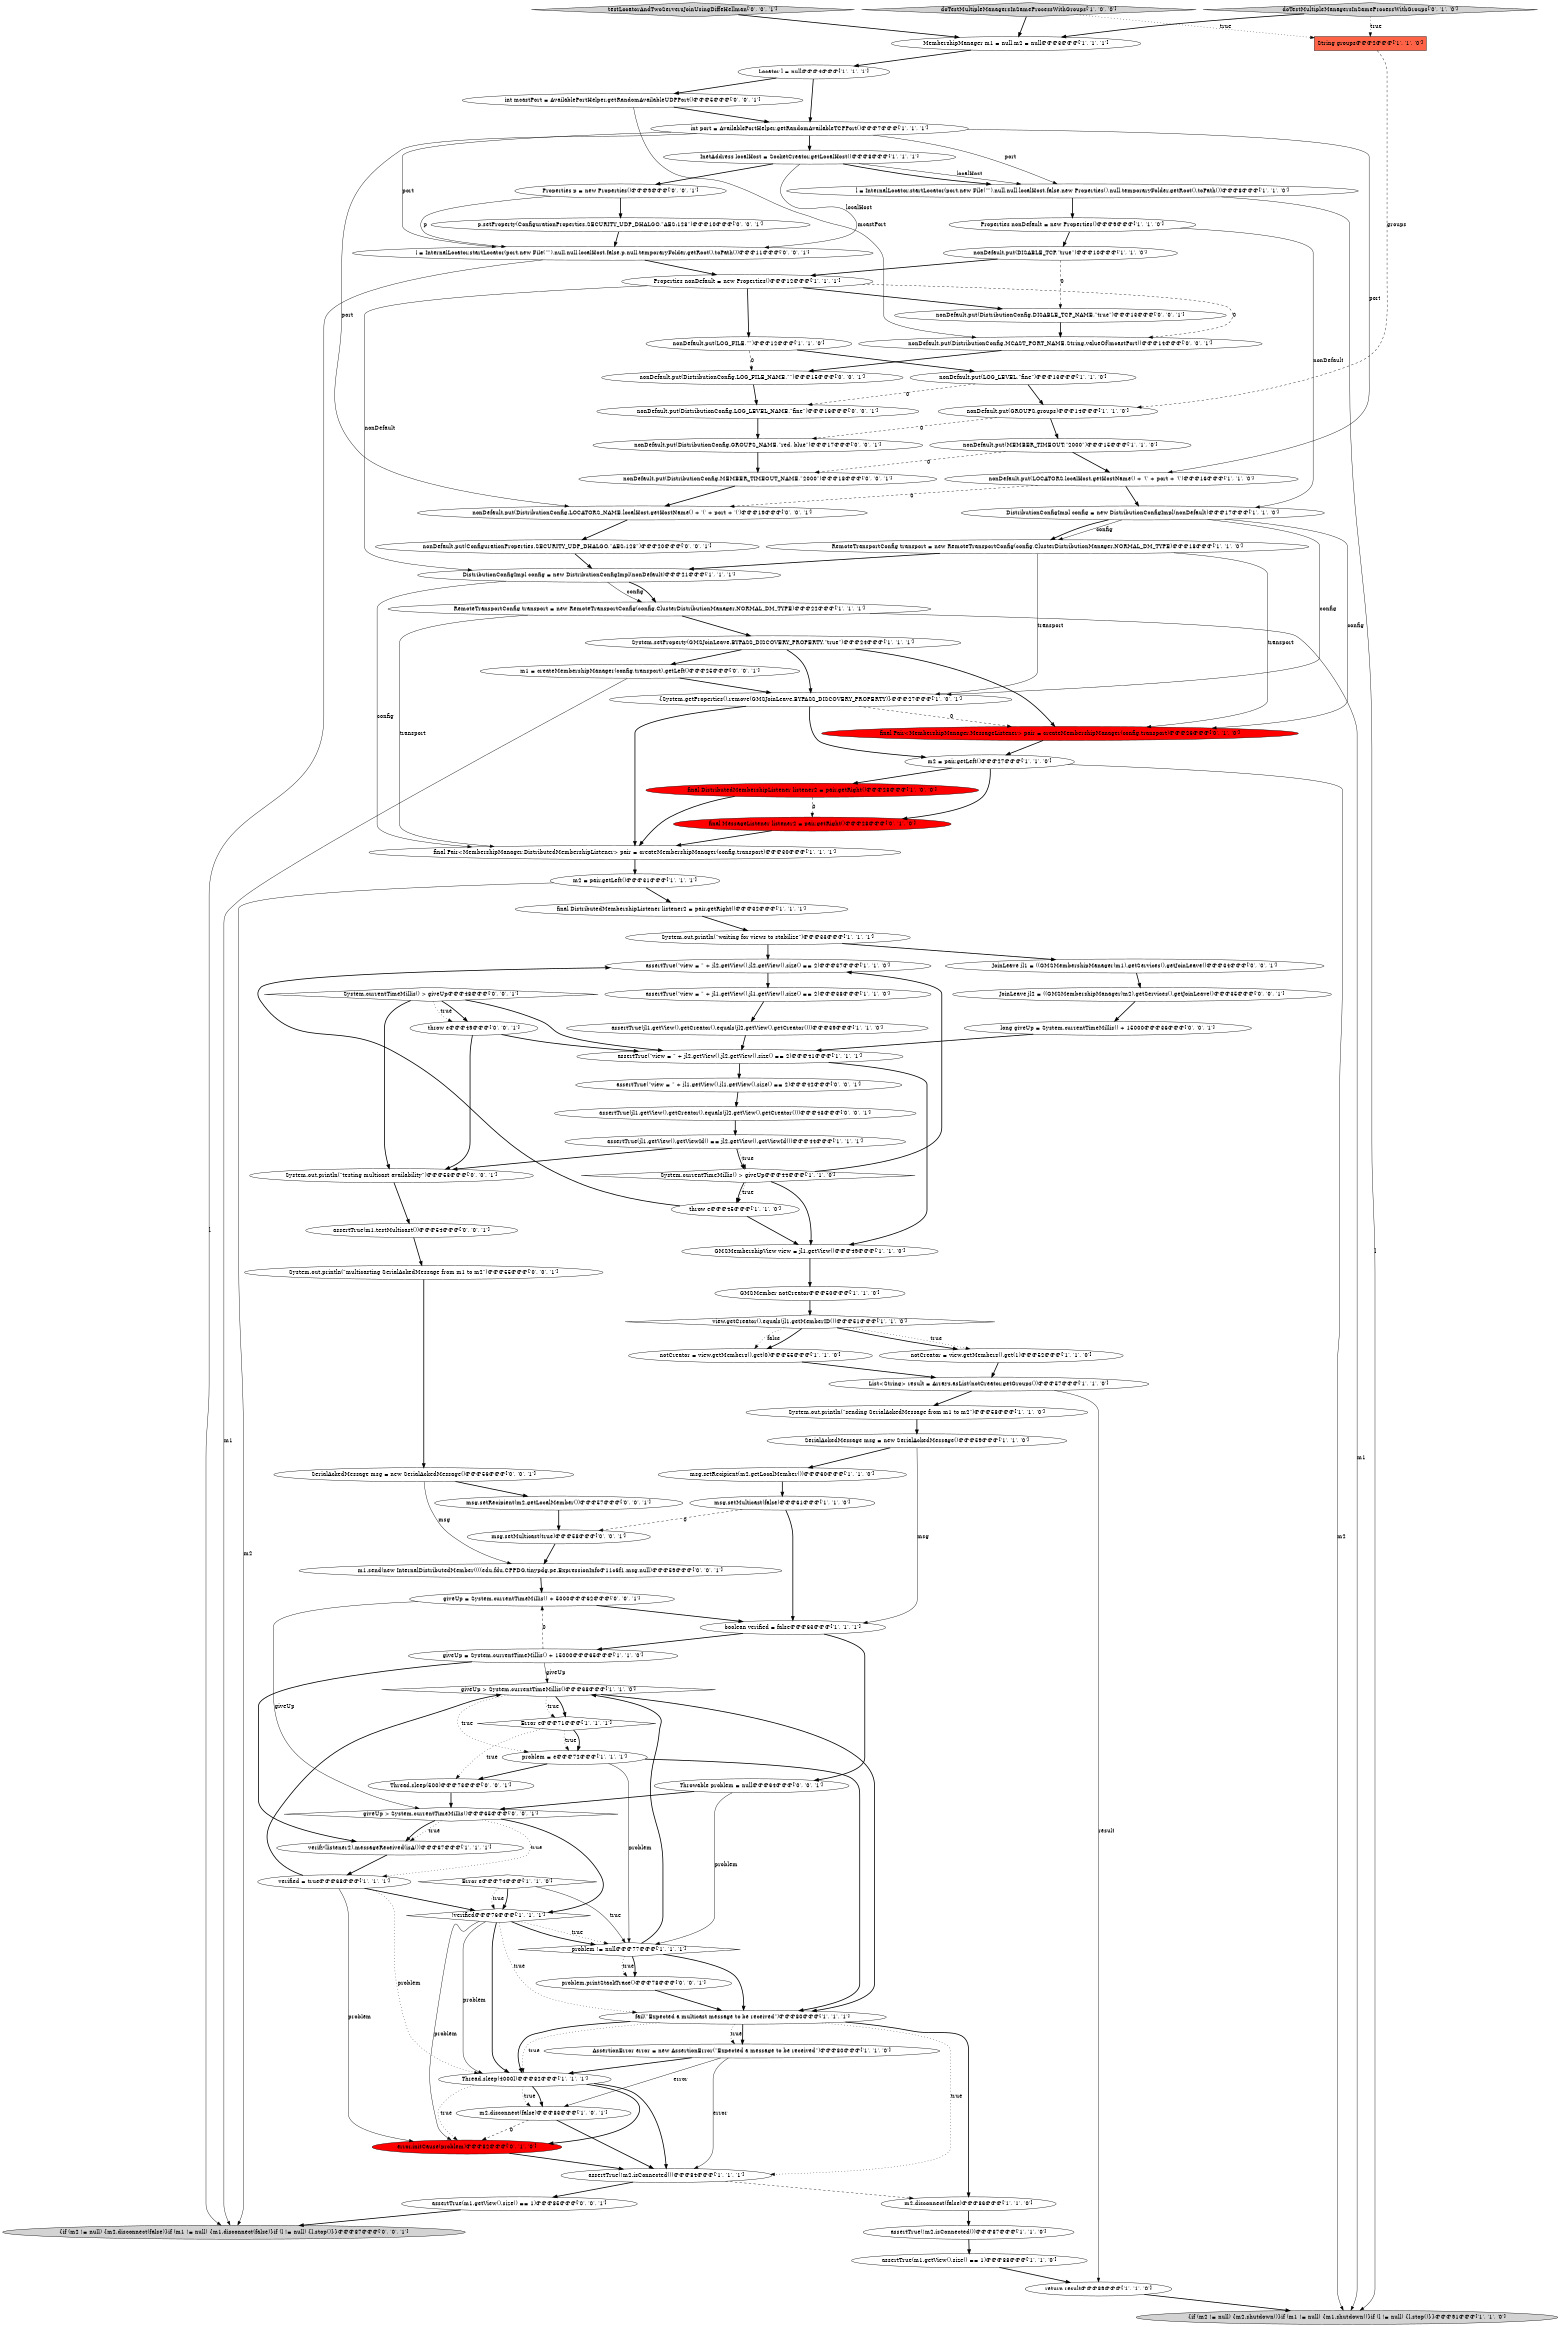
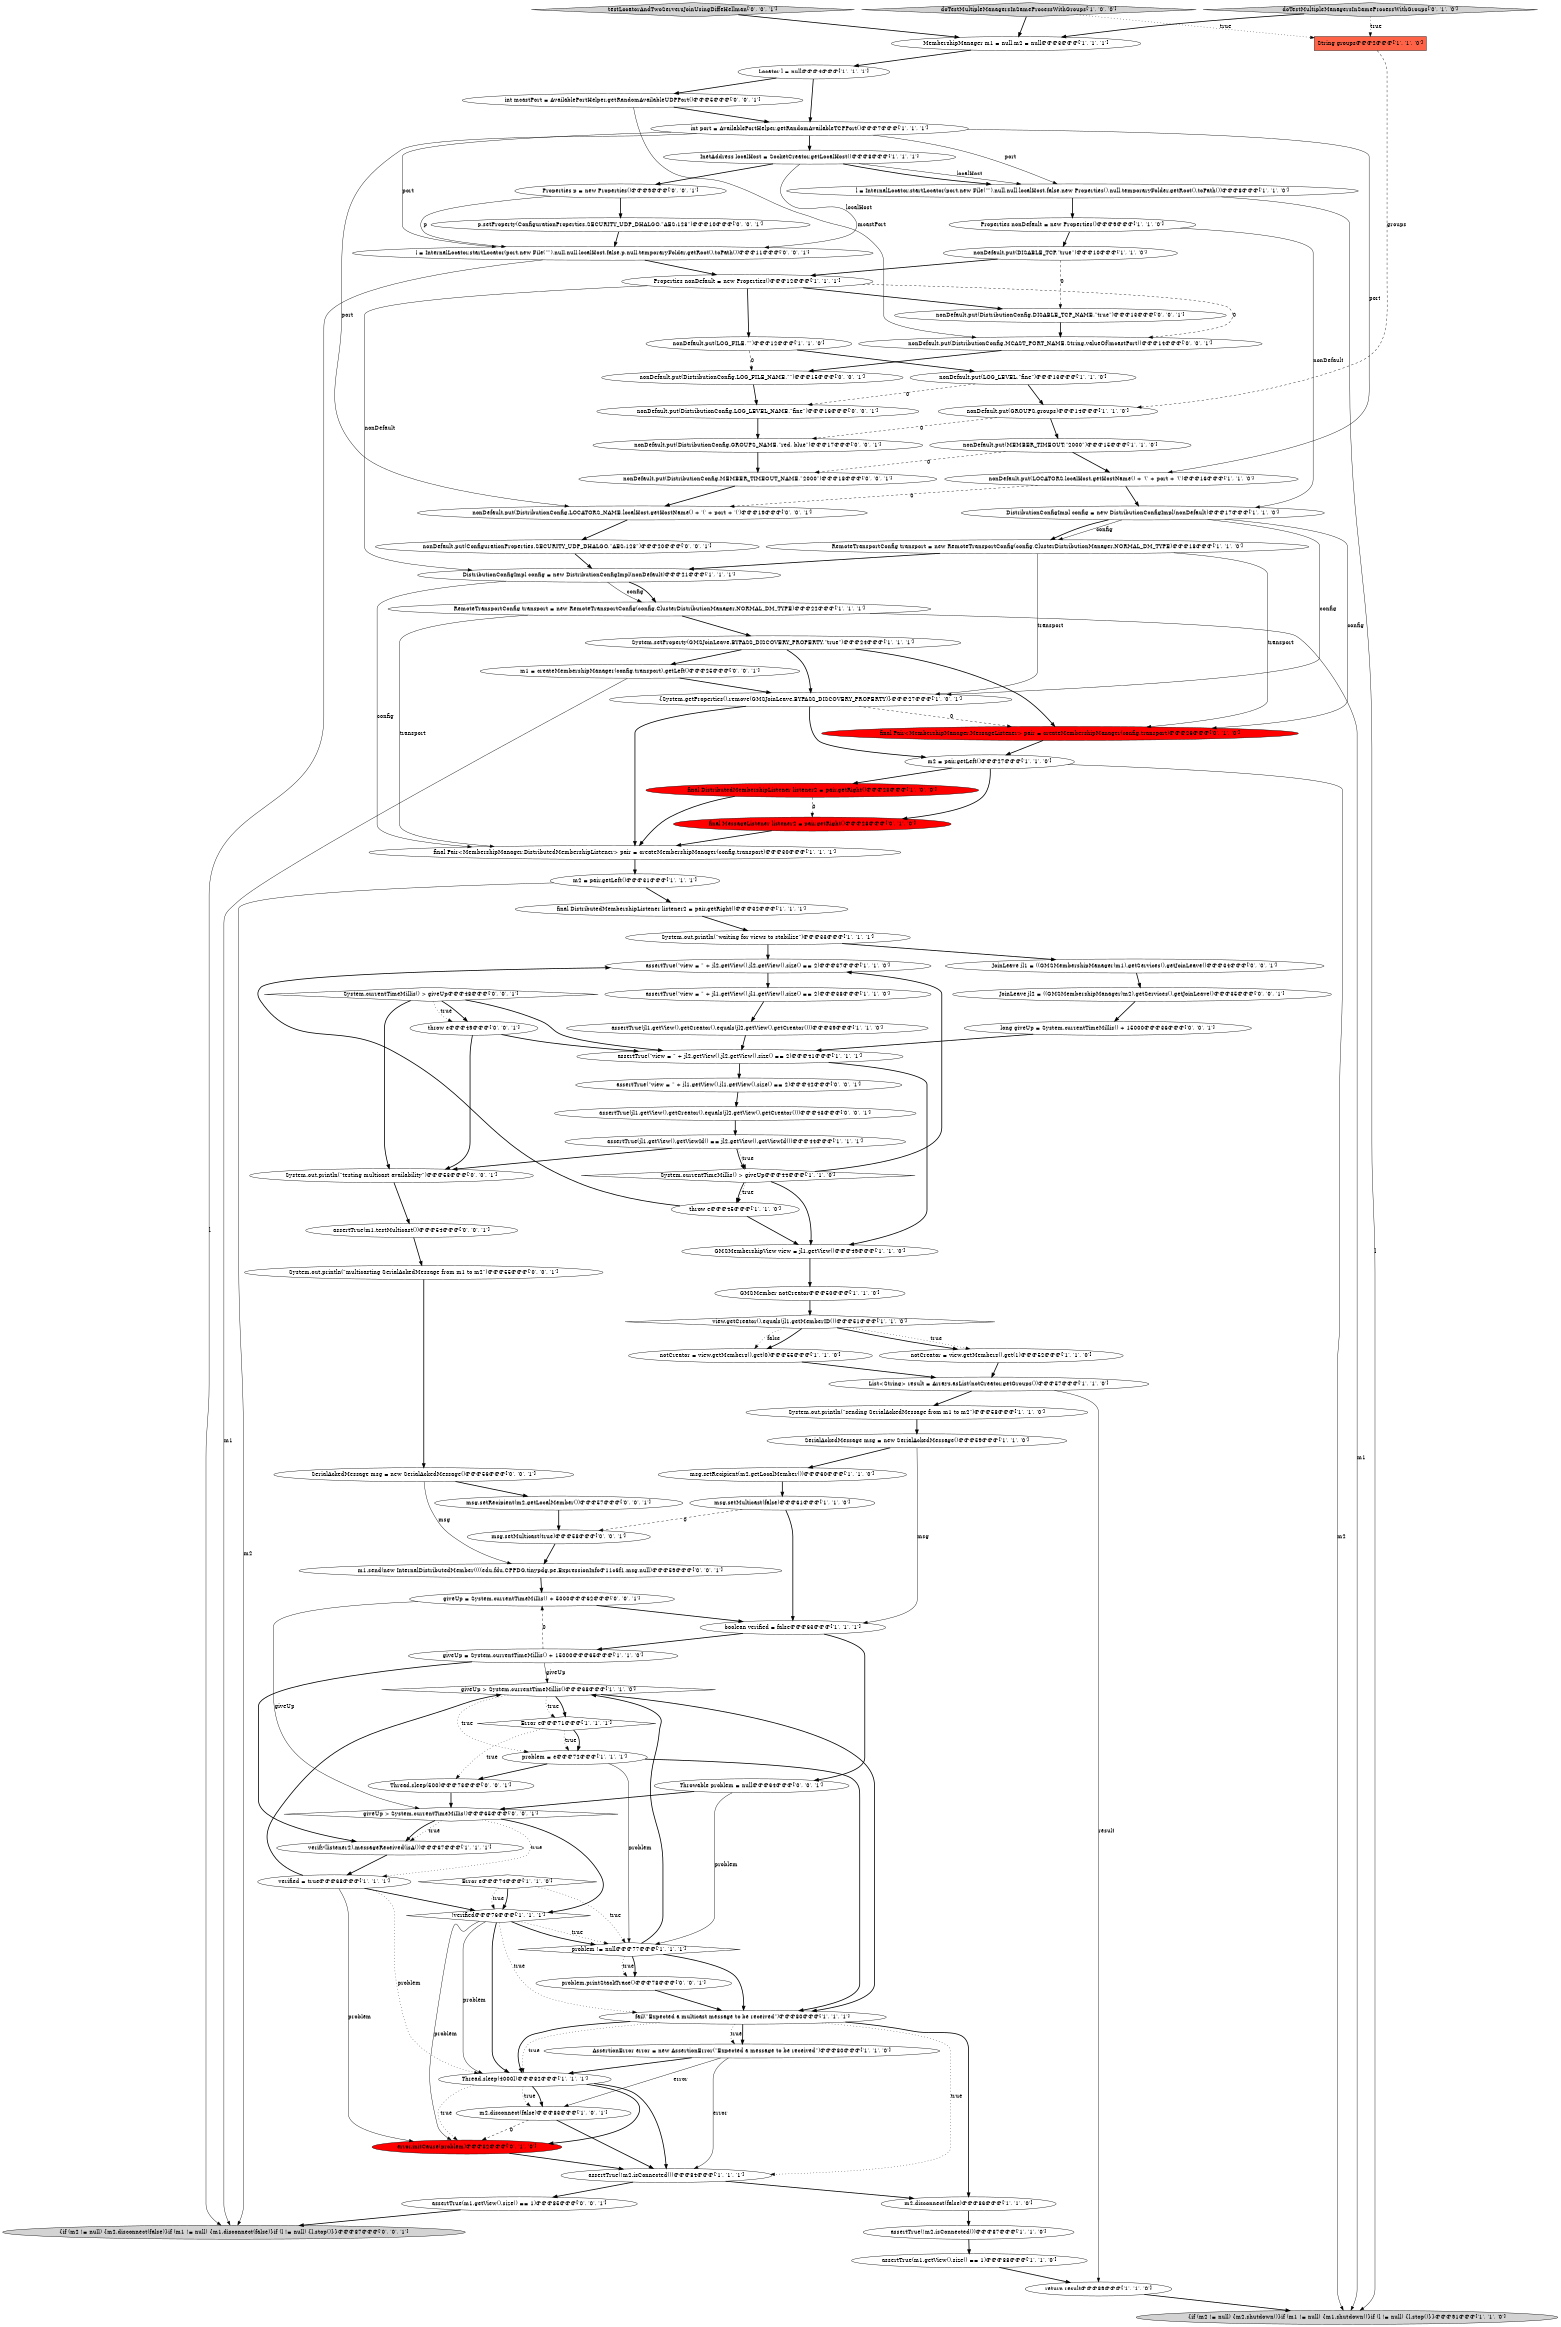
(581, 1901) -> (581, 1901)
(818, 2190) -> (818, 2190)
